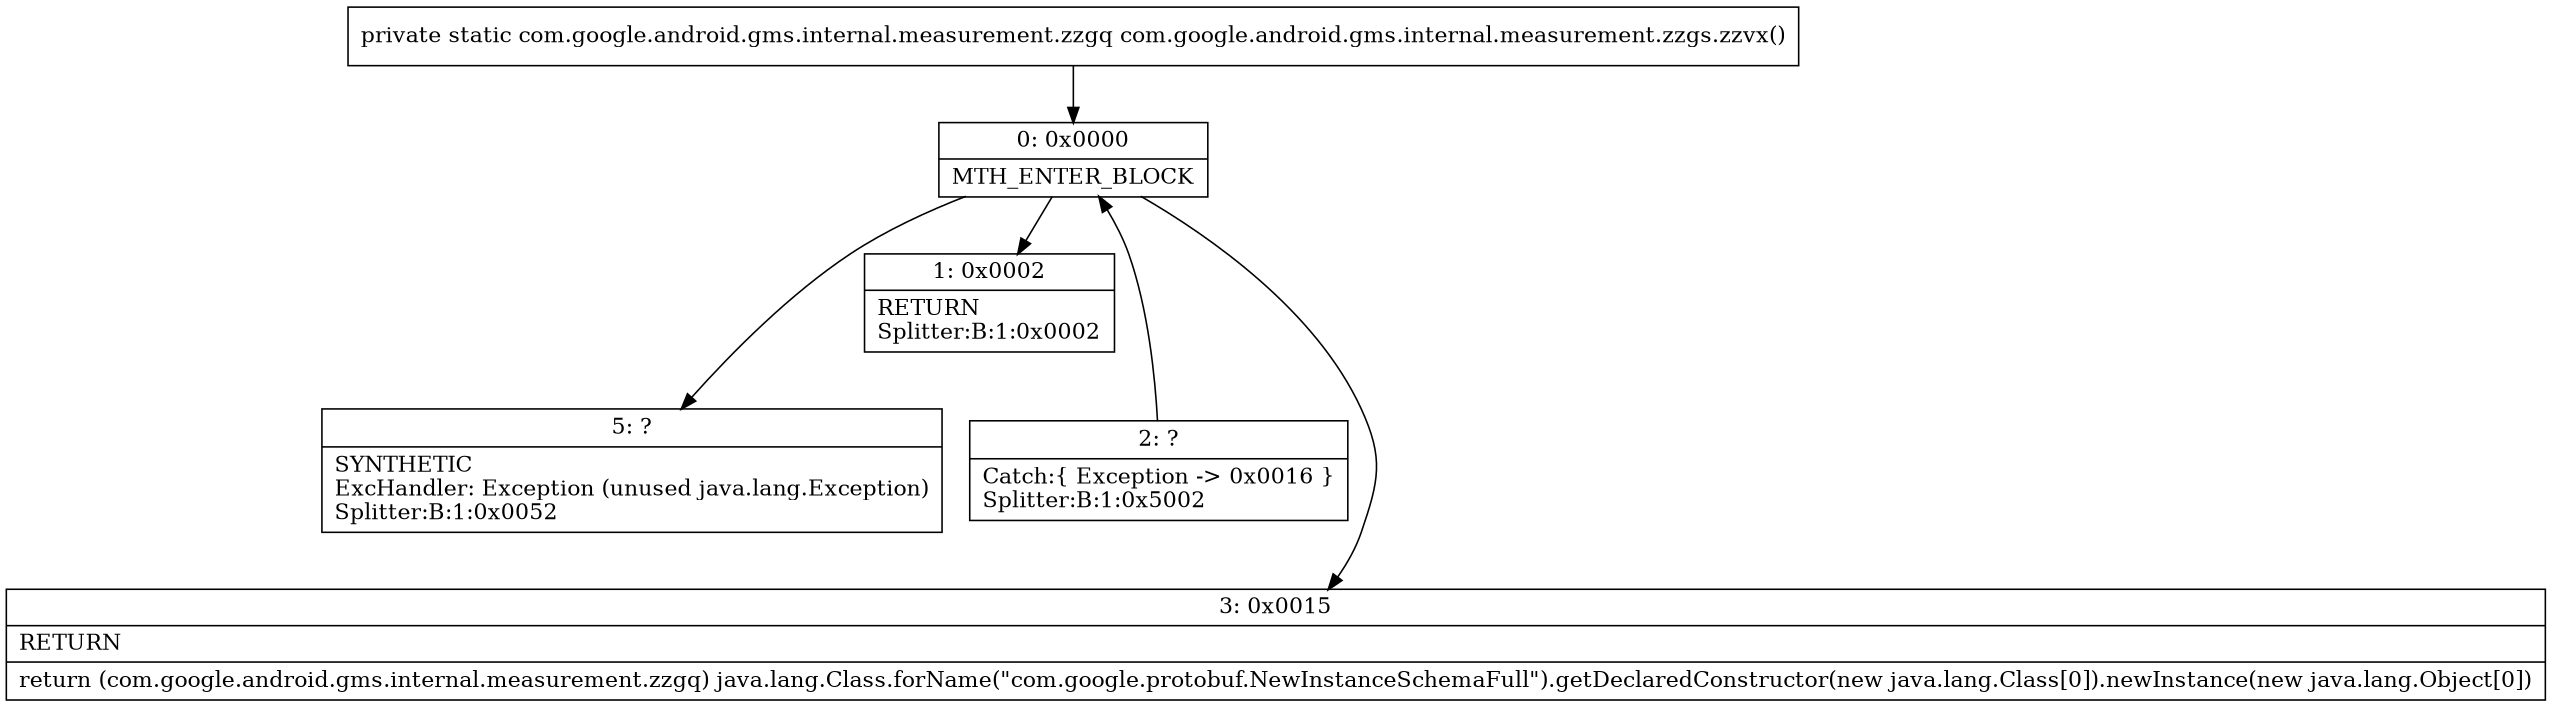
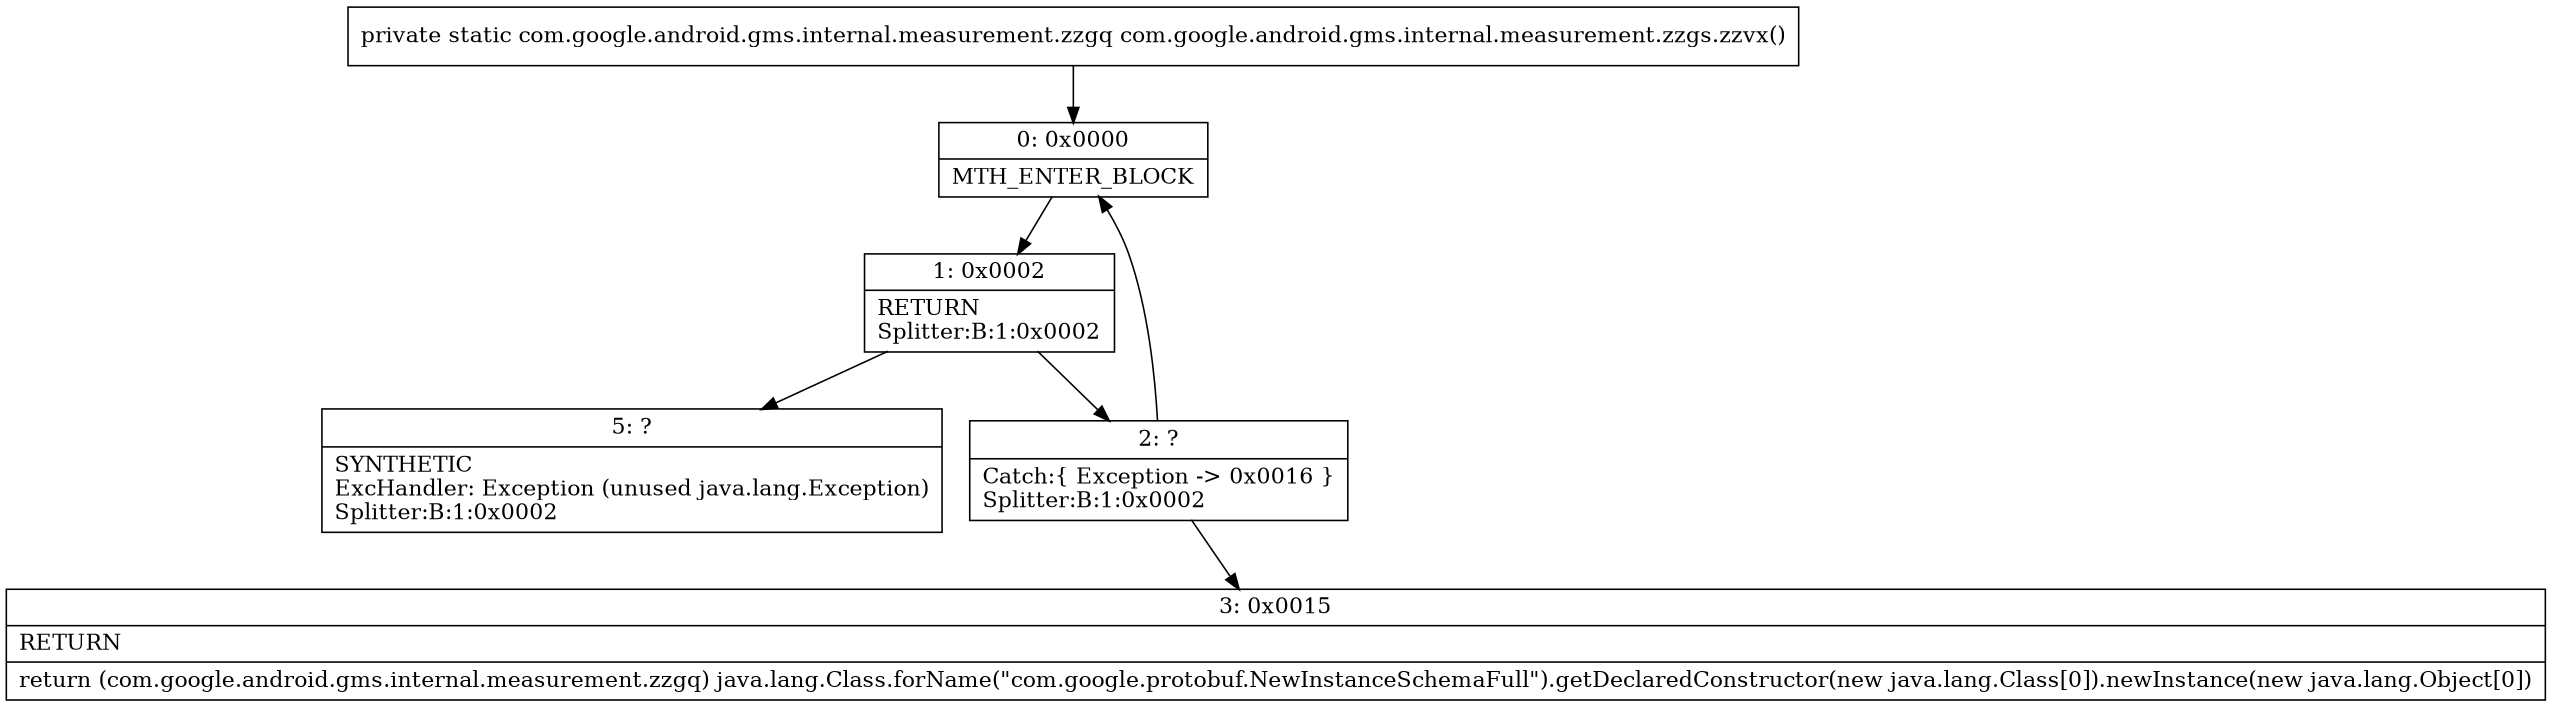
(816, 279) -> (832, 377)
(1327, 353) -> (1211, 548)
none -> (1068, 381)
(1095, 501) -> (1095, 501)
(447, 513) -> (447, 513)
